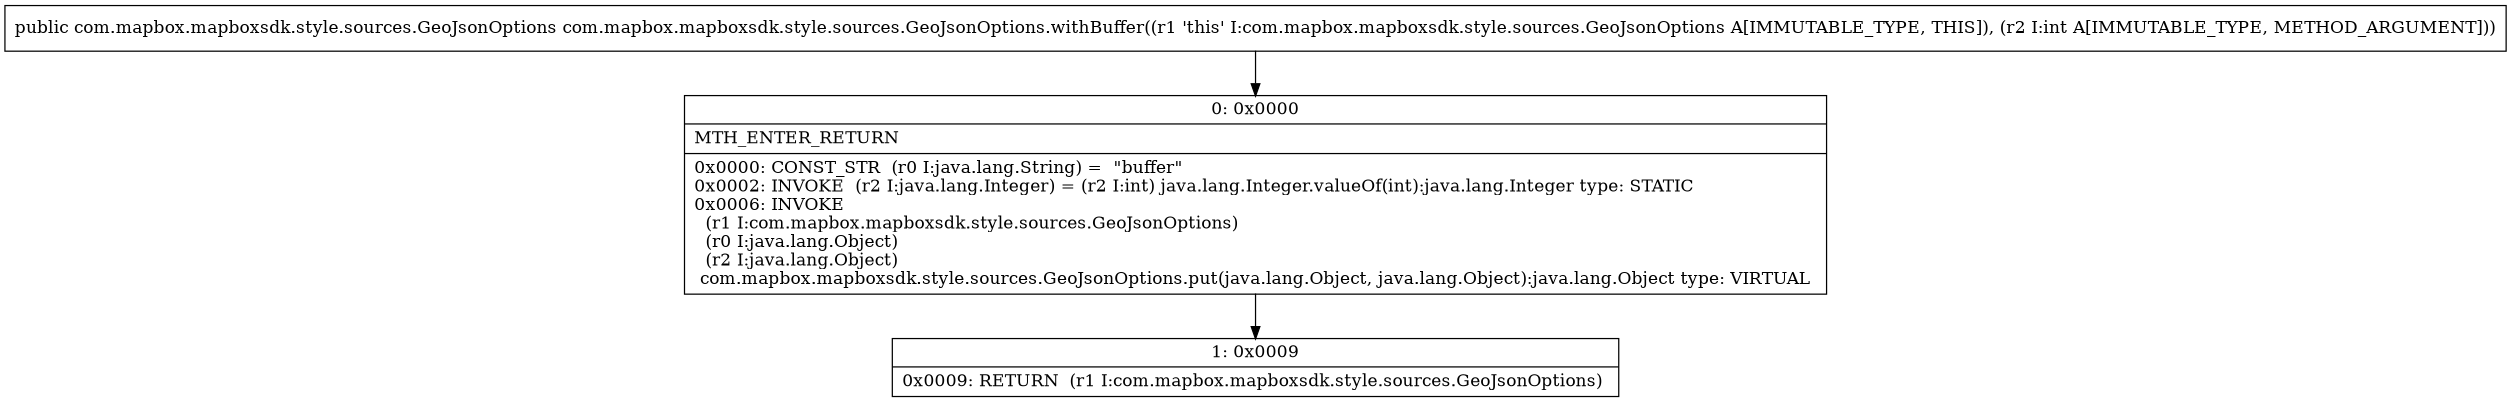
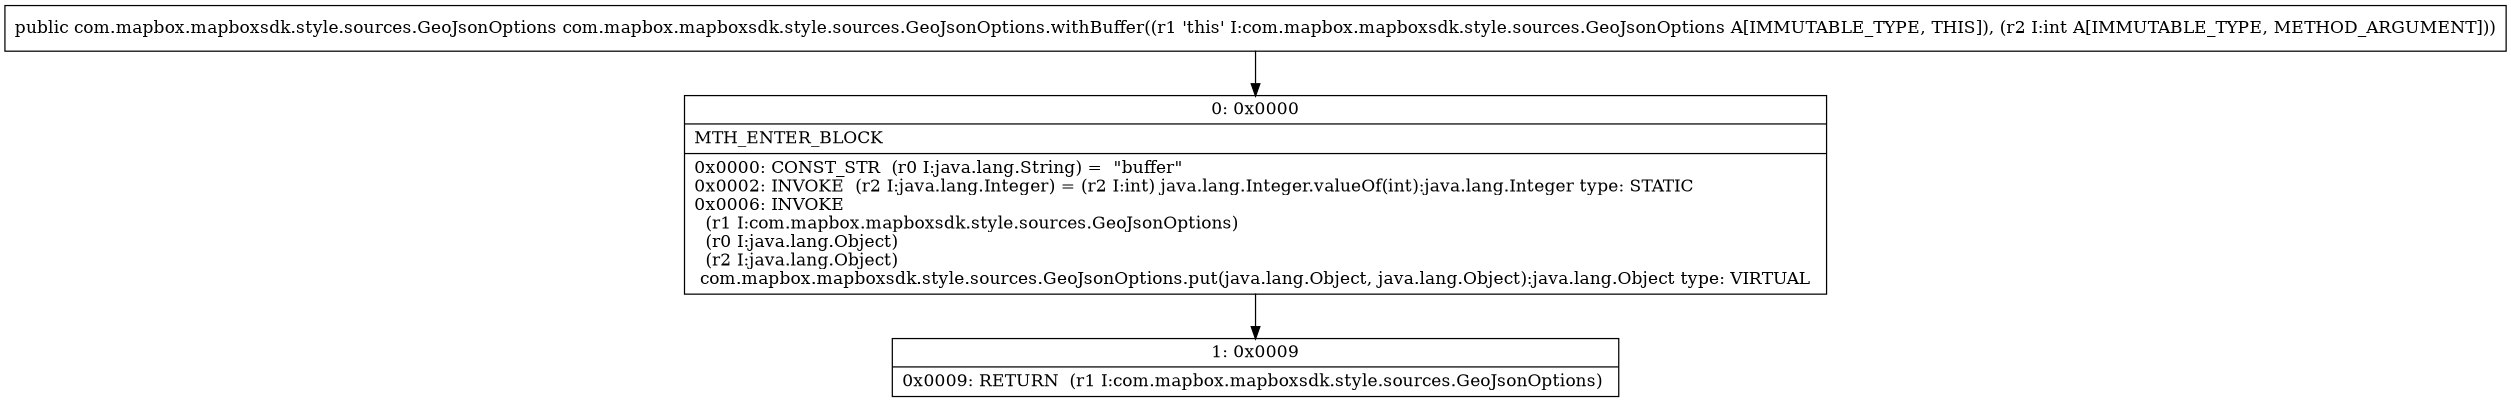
(797, 138) -> (789, 138)
